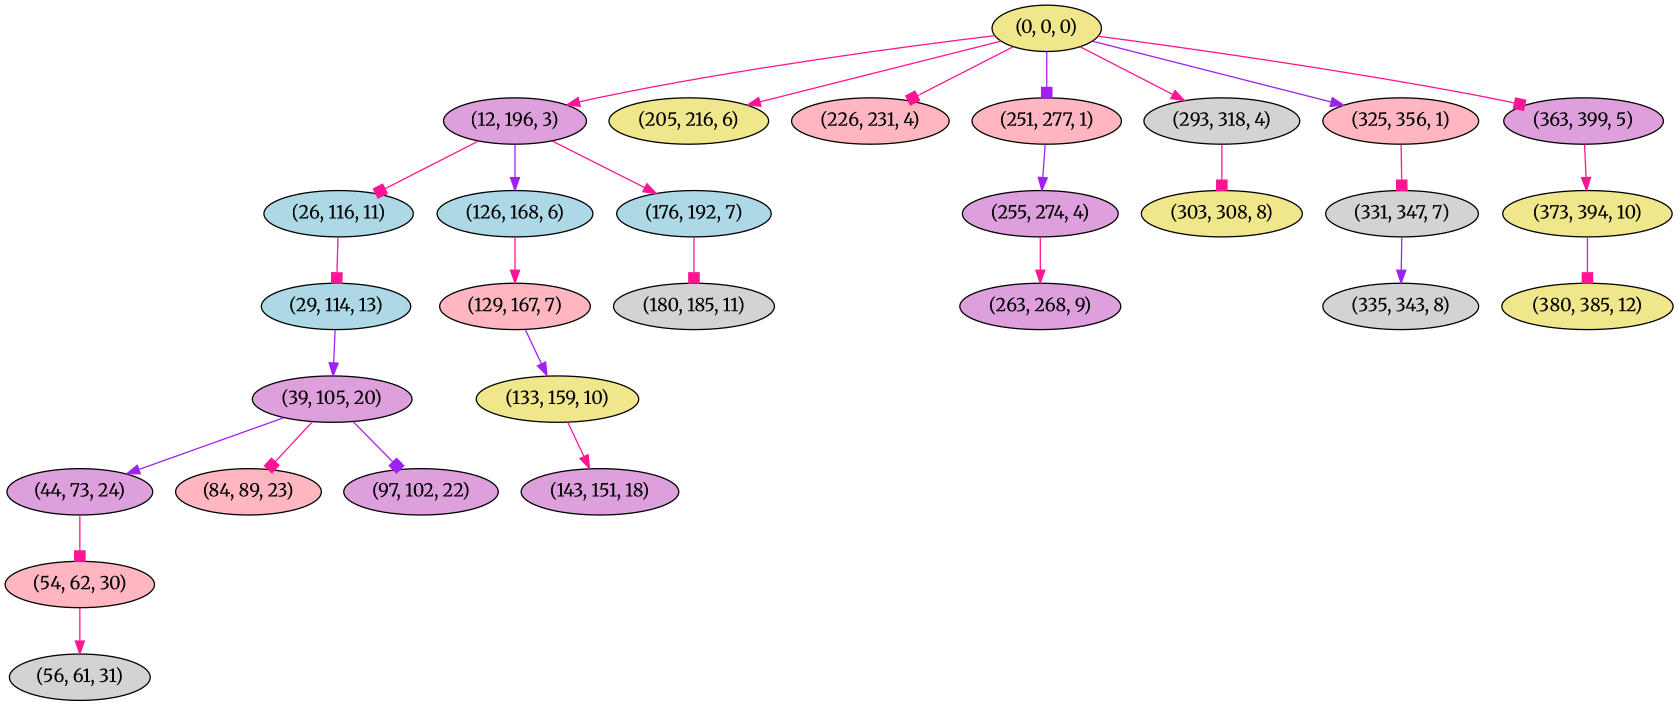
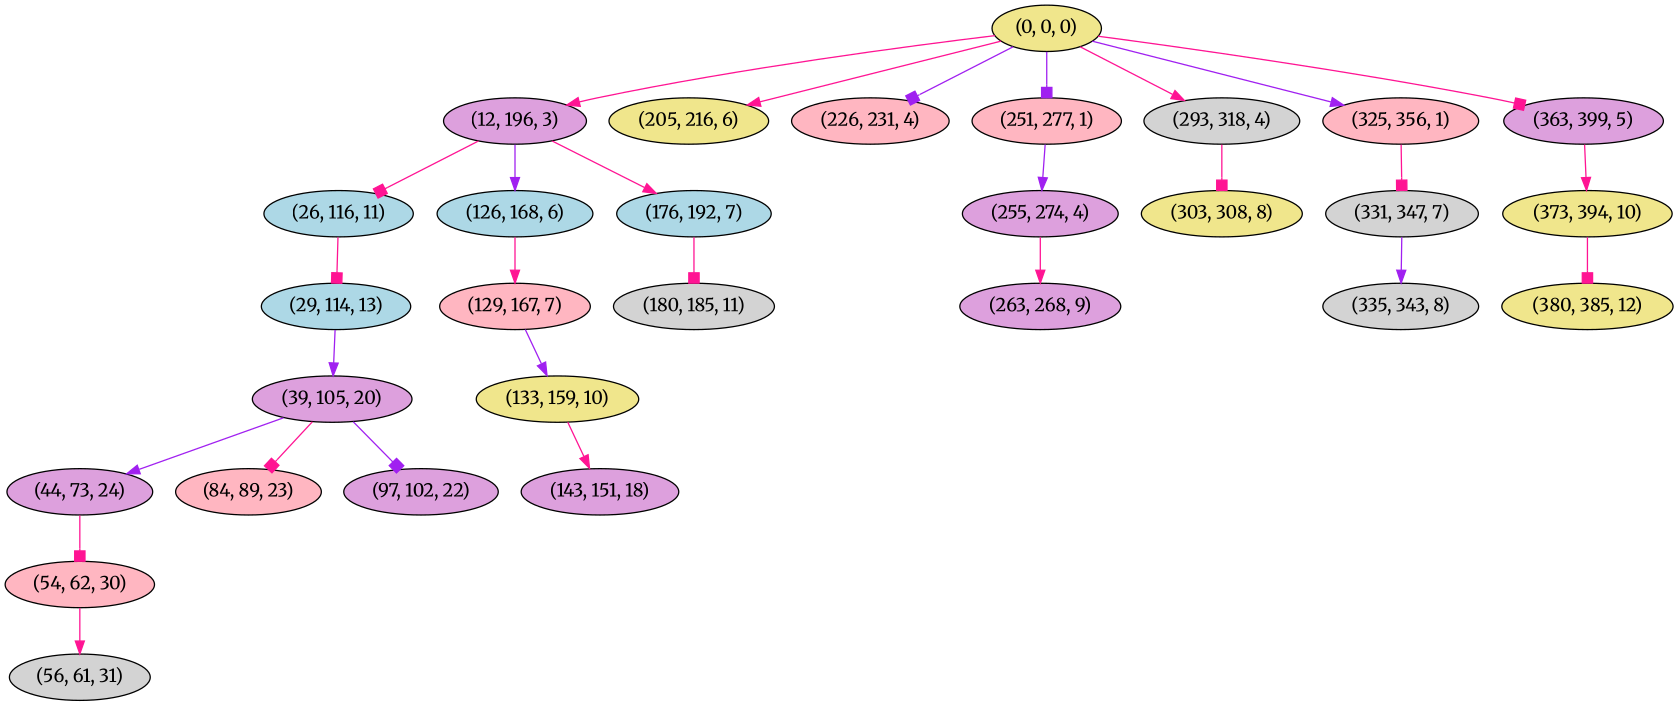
(967, 71) -> (967, 71)
